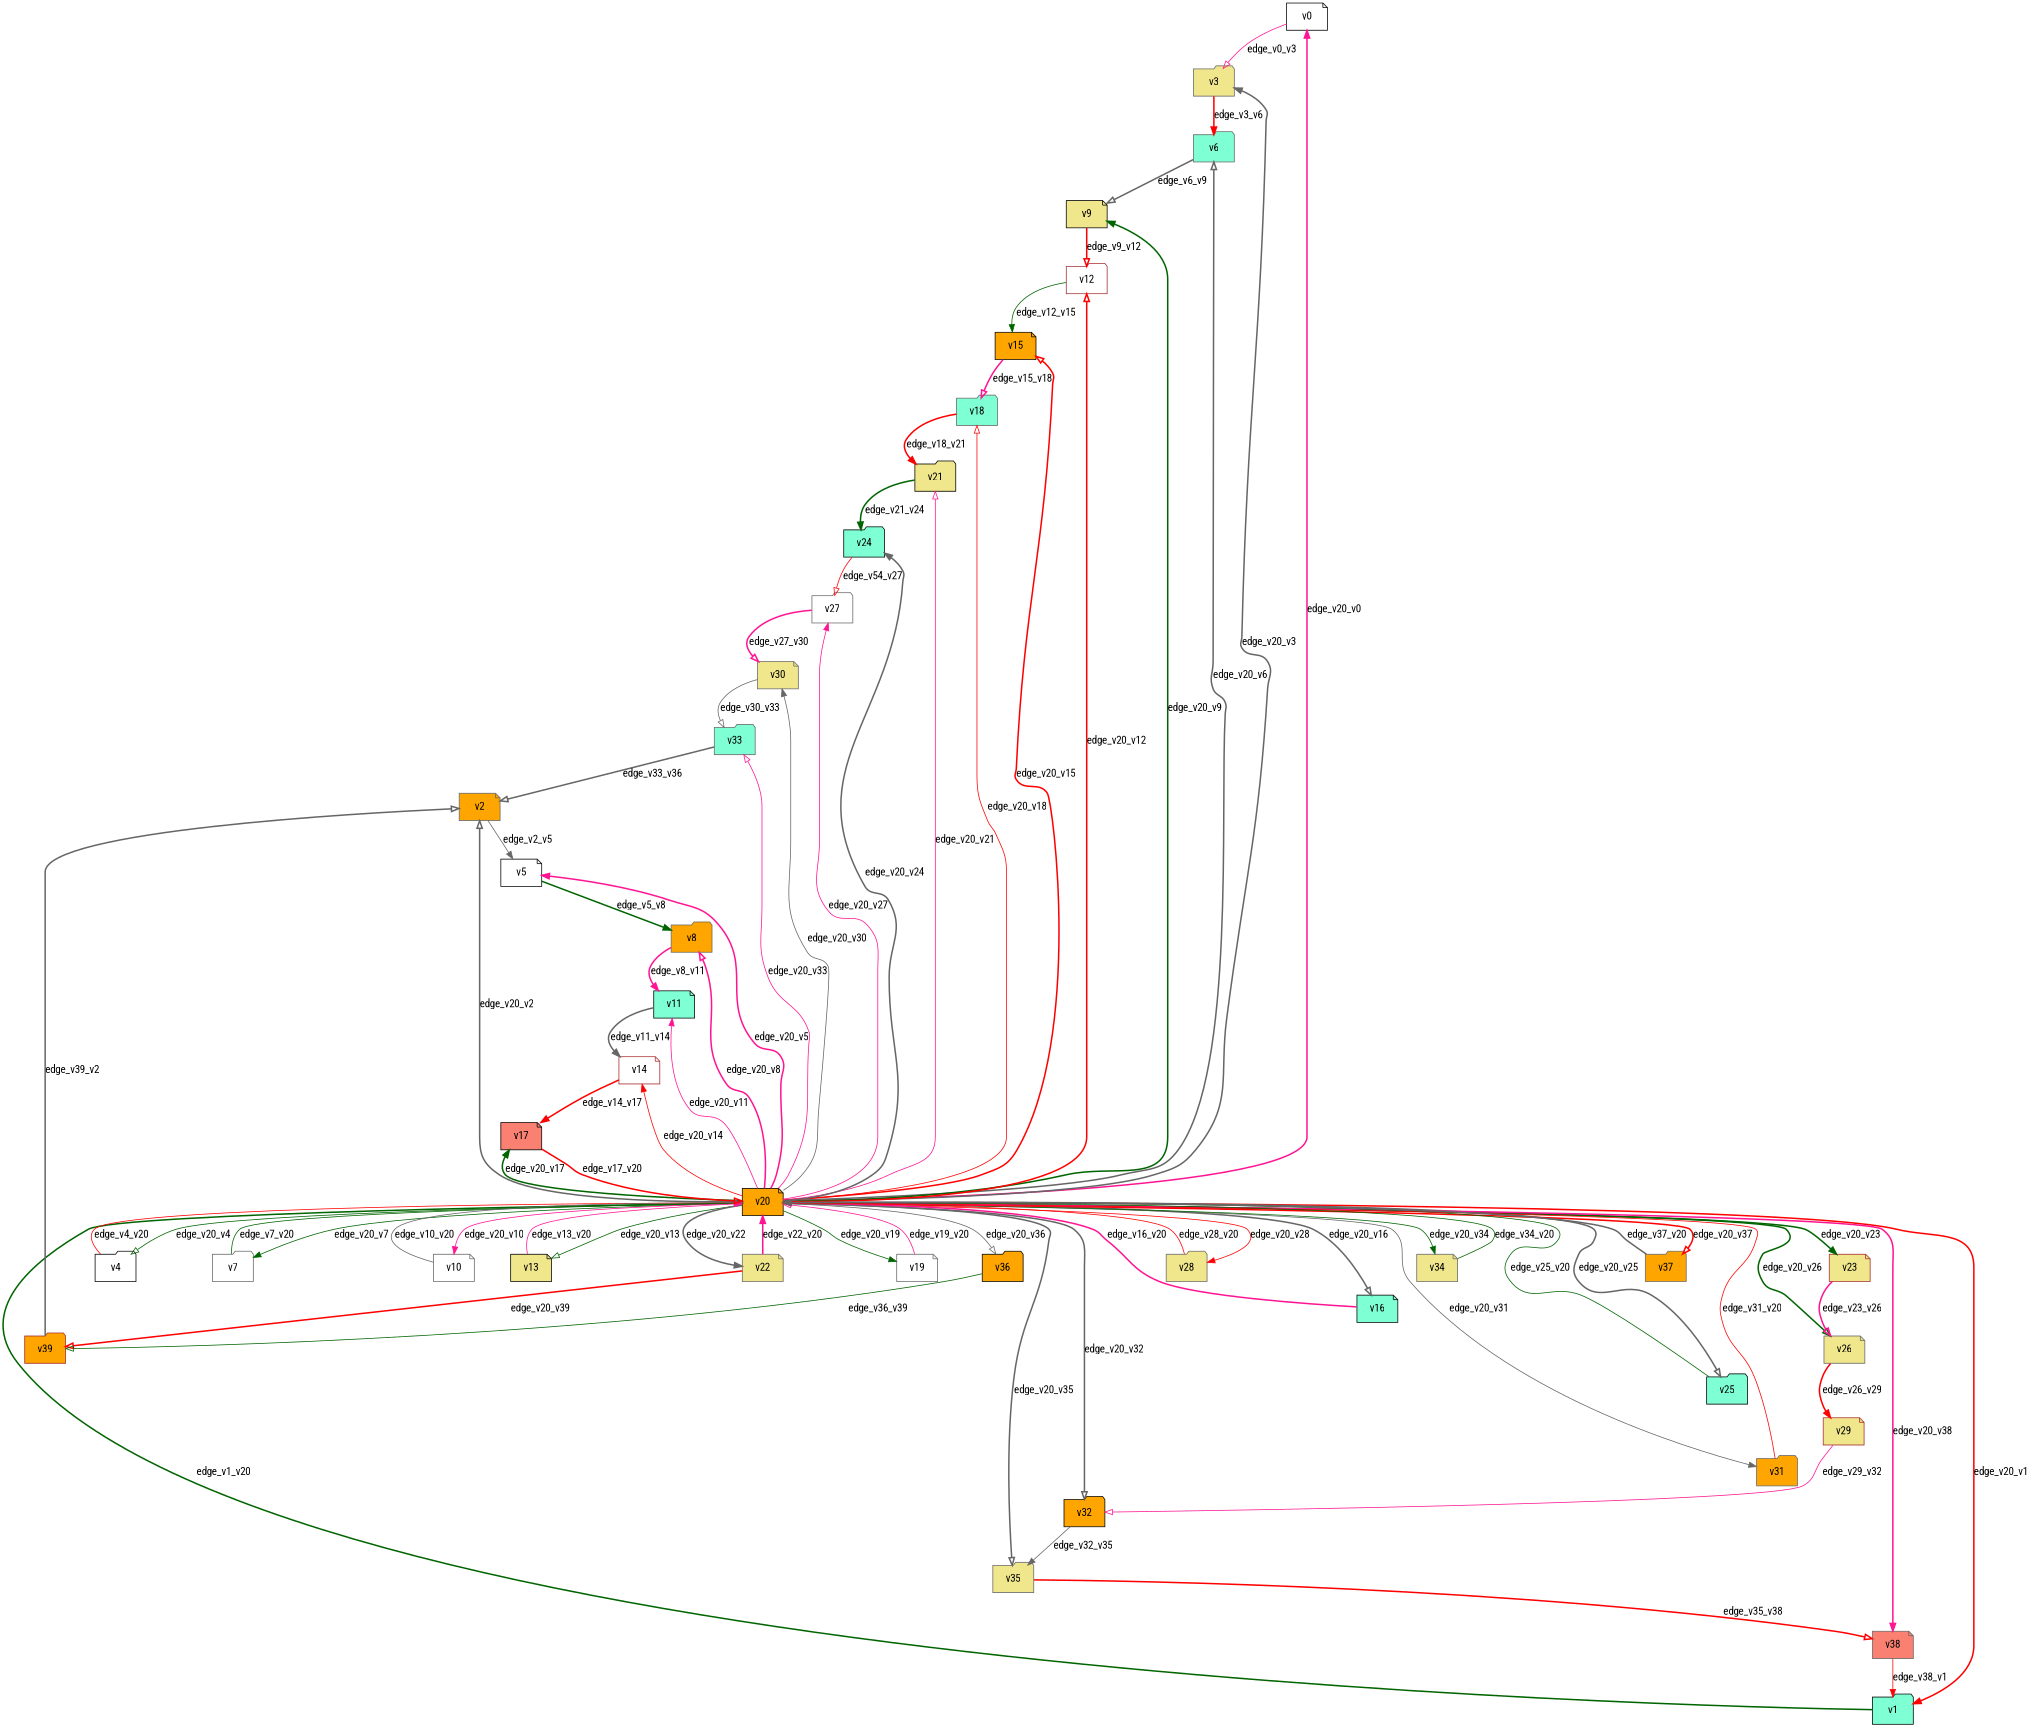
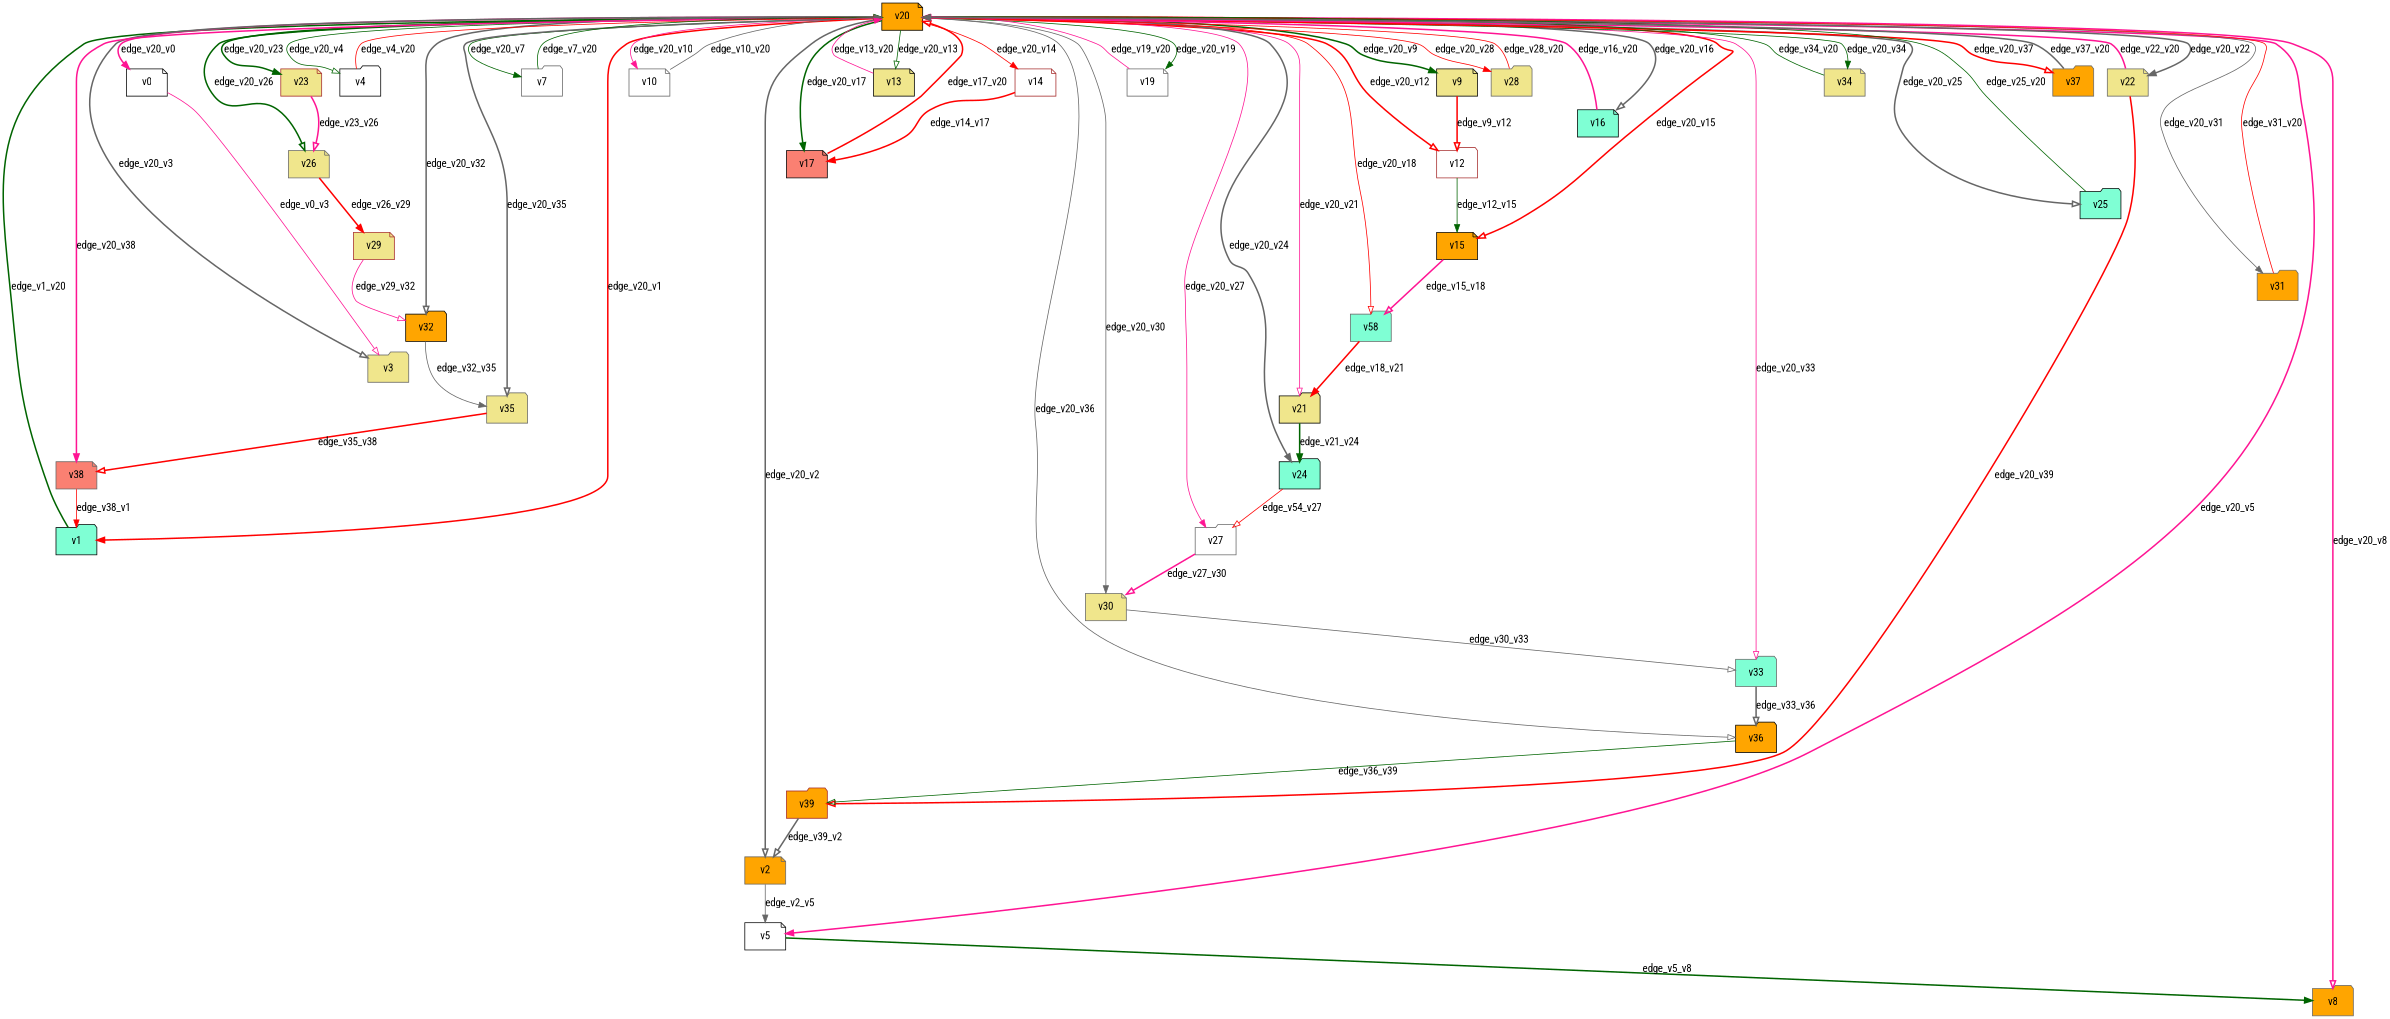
(1214, 148) -> none
(977, 412) -> (1371, 328)
(611, 773) -> (1756, 702)
(1256, 820) -> (105, 63)
(674, 1004) -> none
